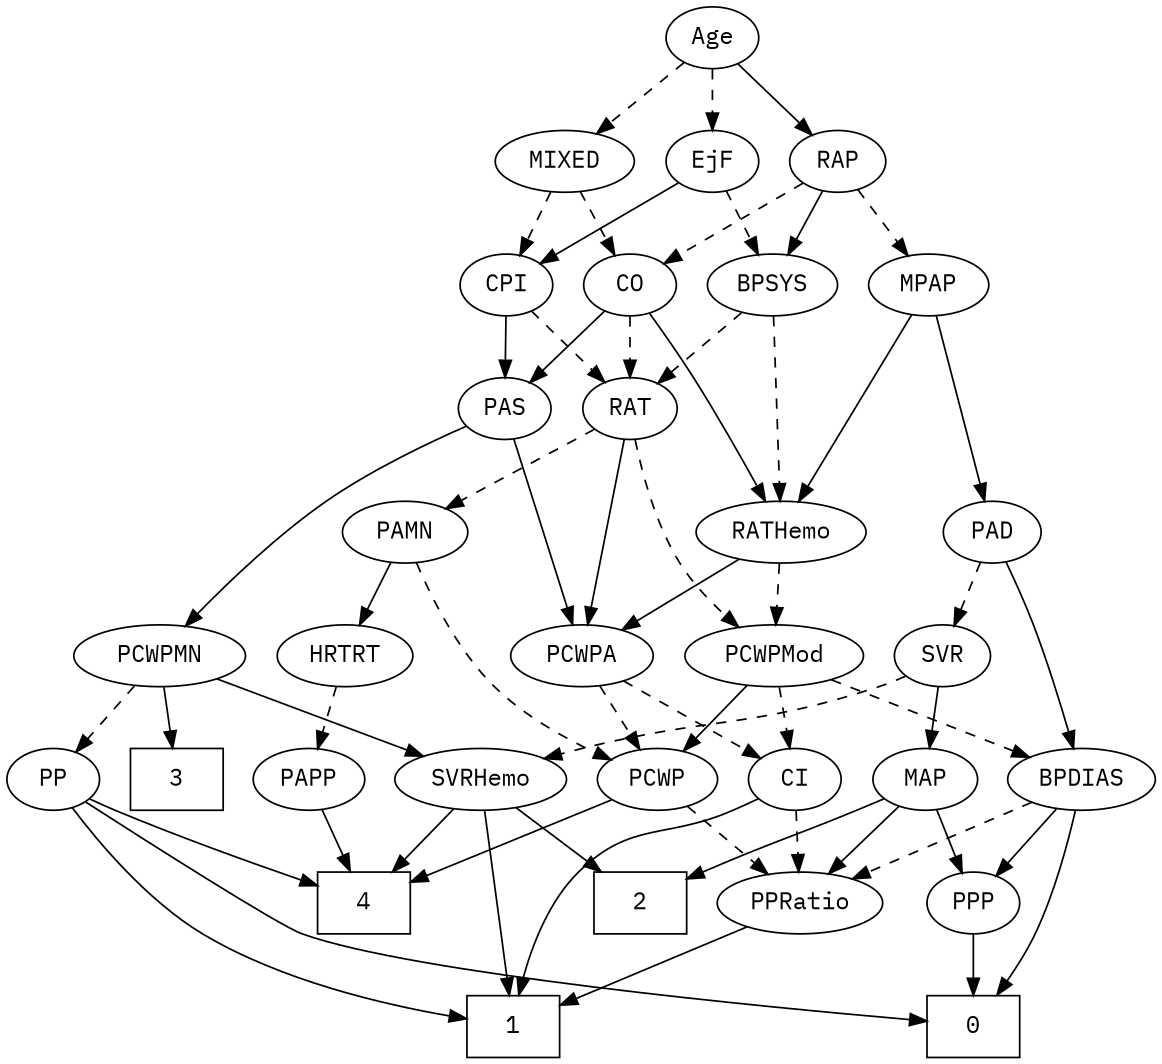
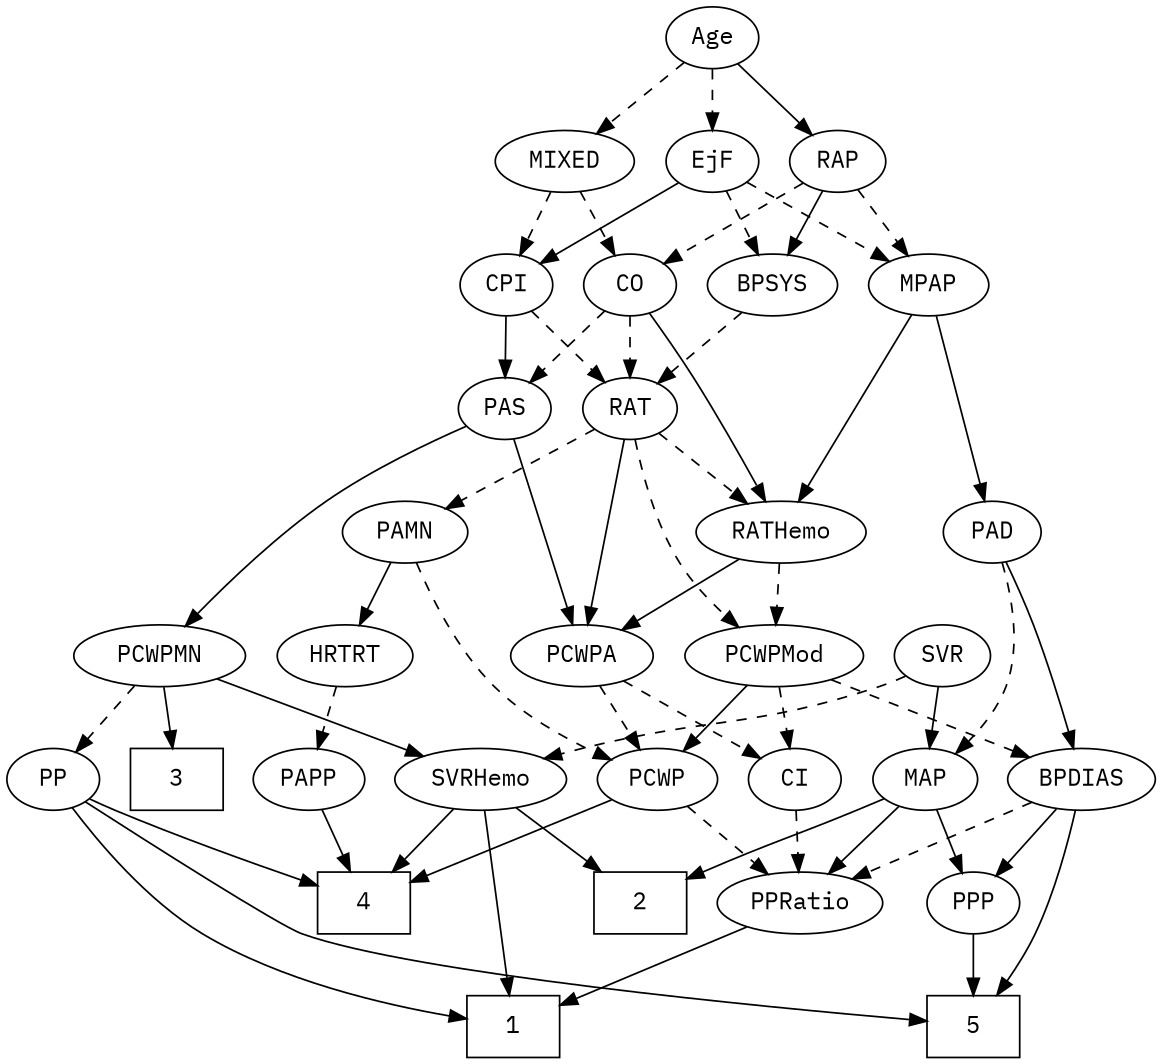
none -> (820, 223)
(577, 338) -> (577, 338)
(776, 400) -> (696, 463)
(971, 586) -> (1013, 658)
(608, 849) -> none
(973, 1027) -> (973, 1027)
